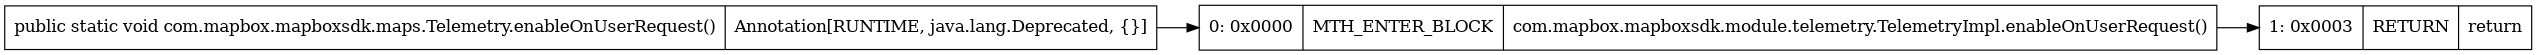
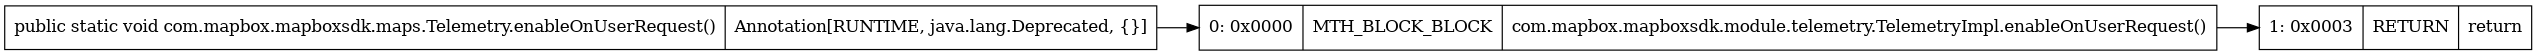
(1403, 27) -> (1403, 27)
